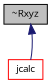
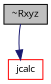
(32, 47) -> (19, 37)
